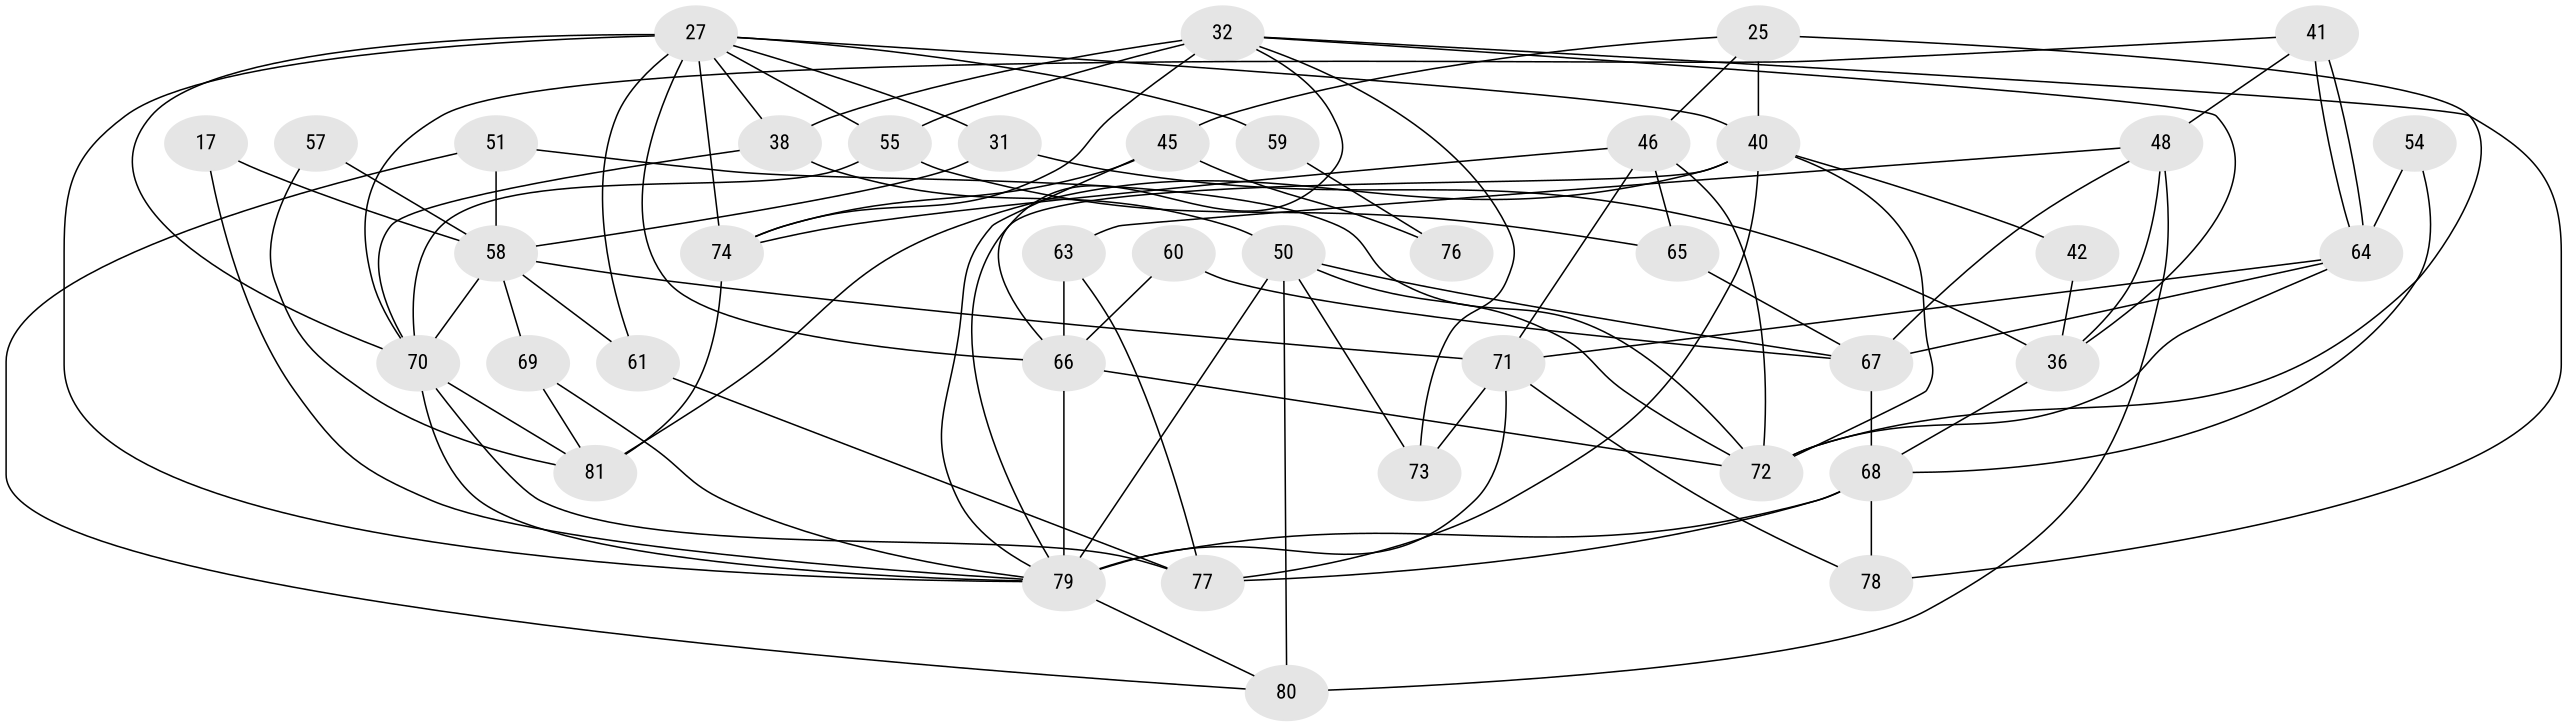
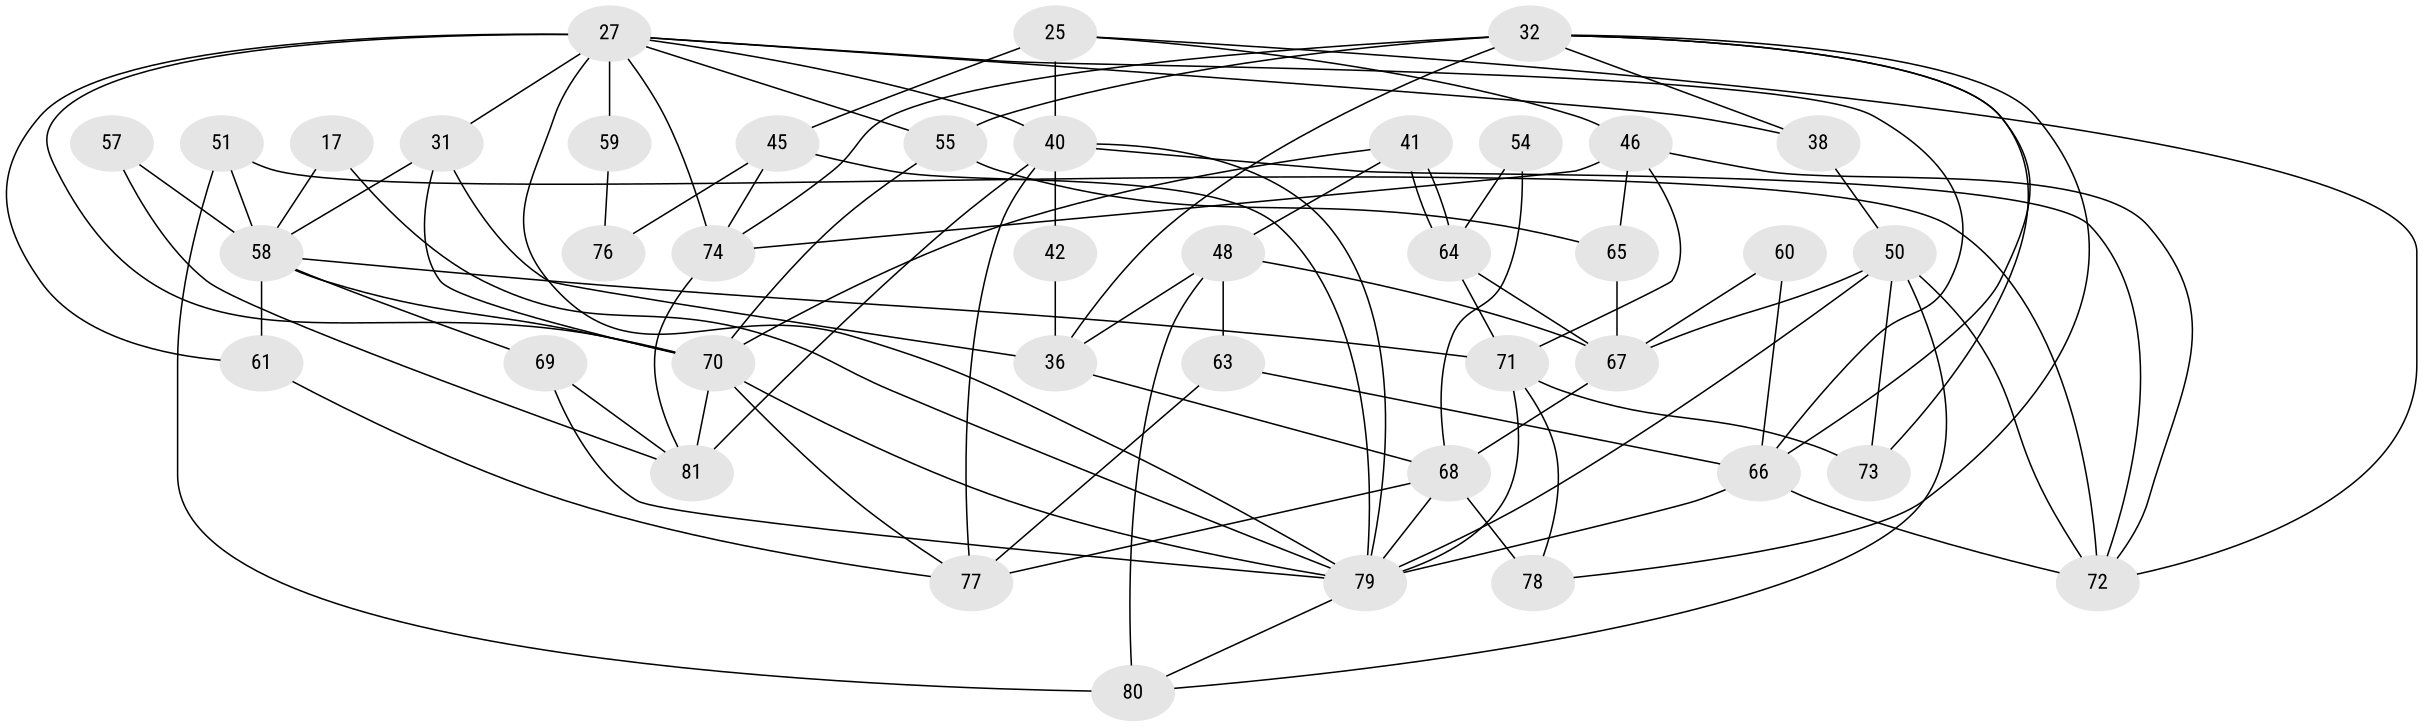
(481, 195) -> (500, 307)
(2103, 395) -> none
